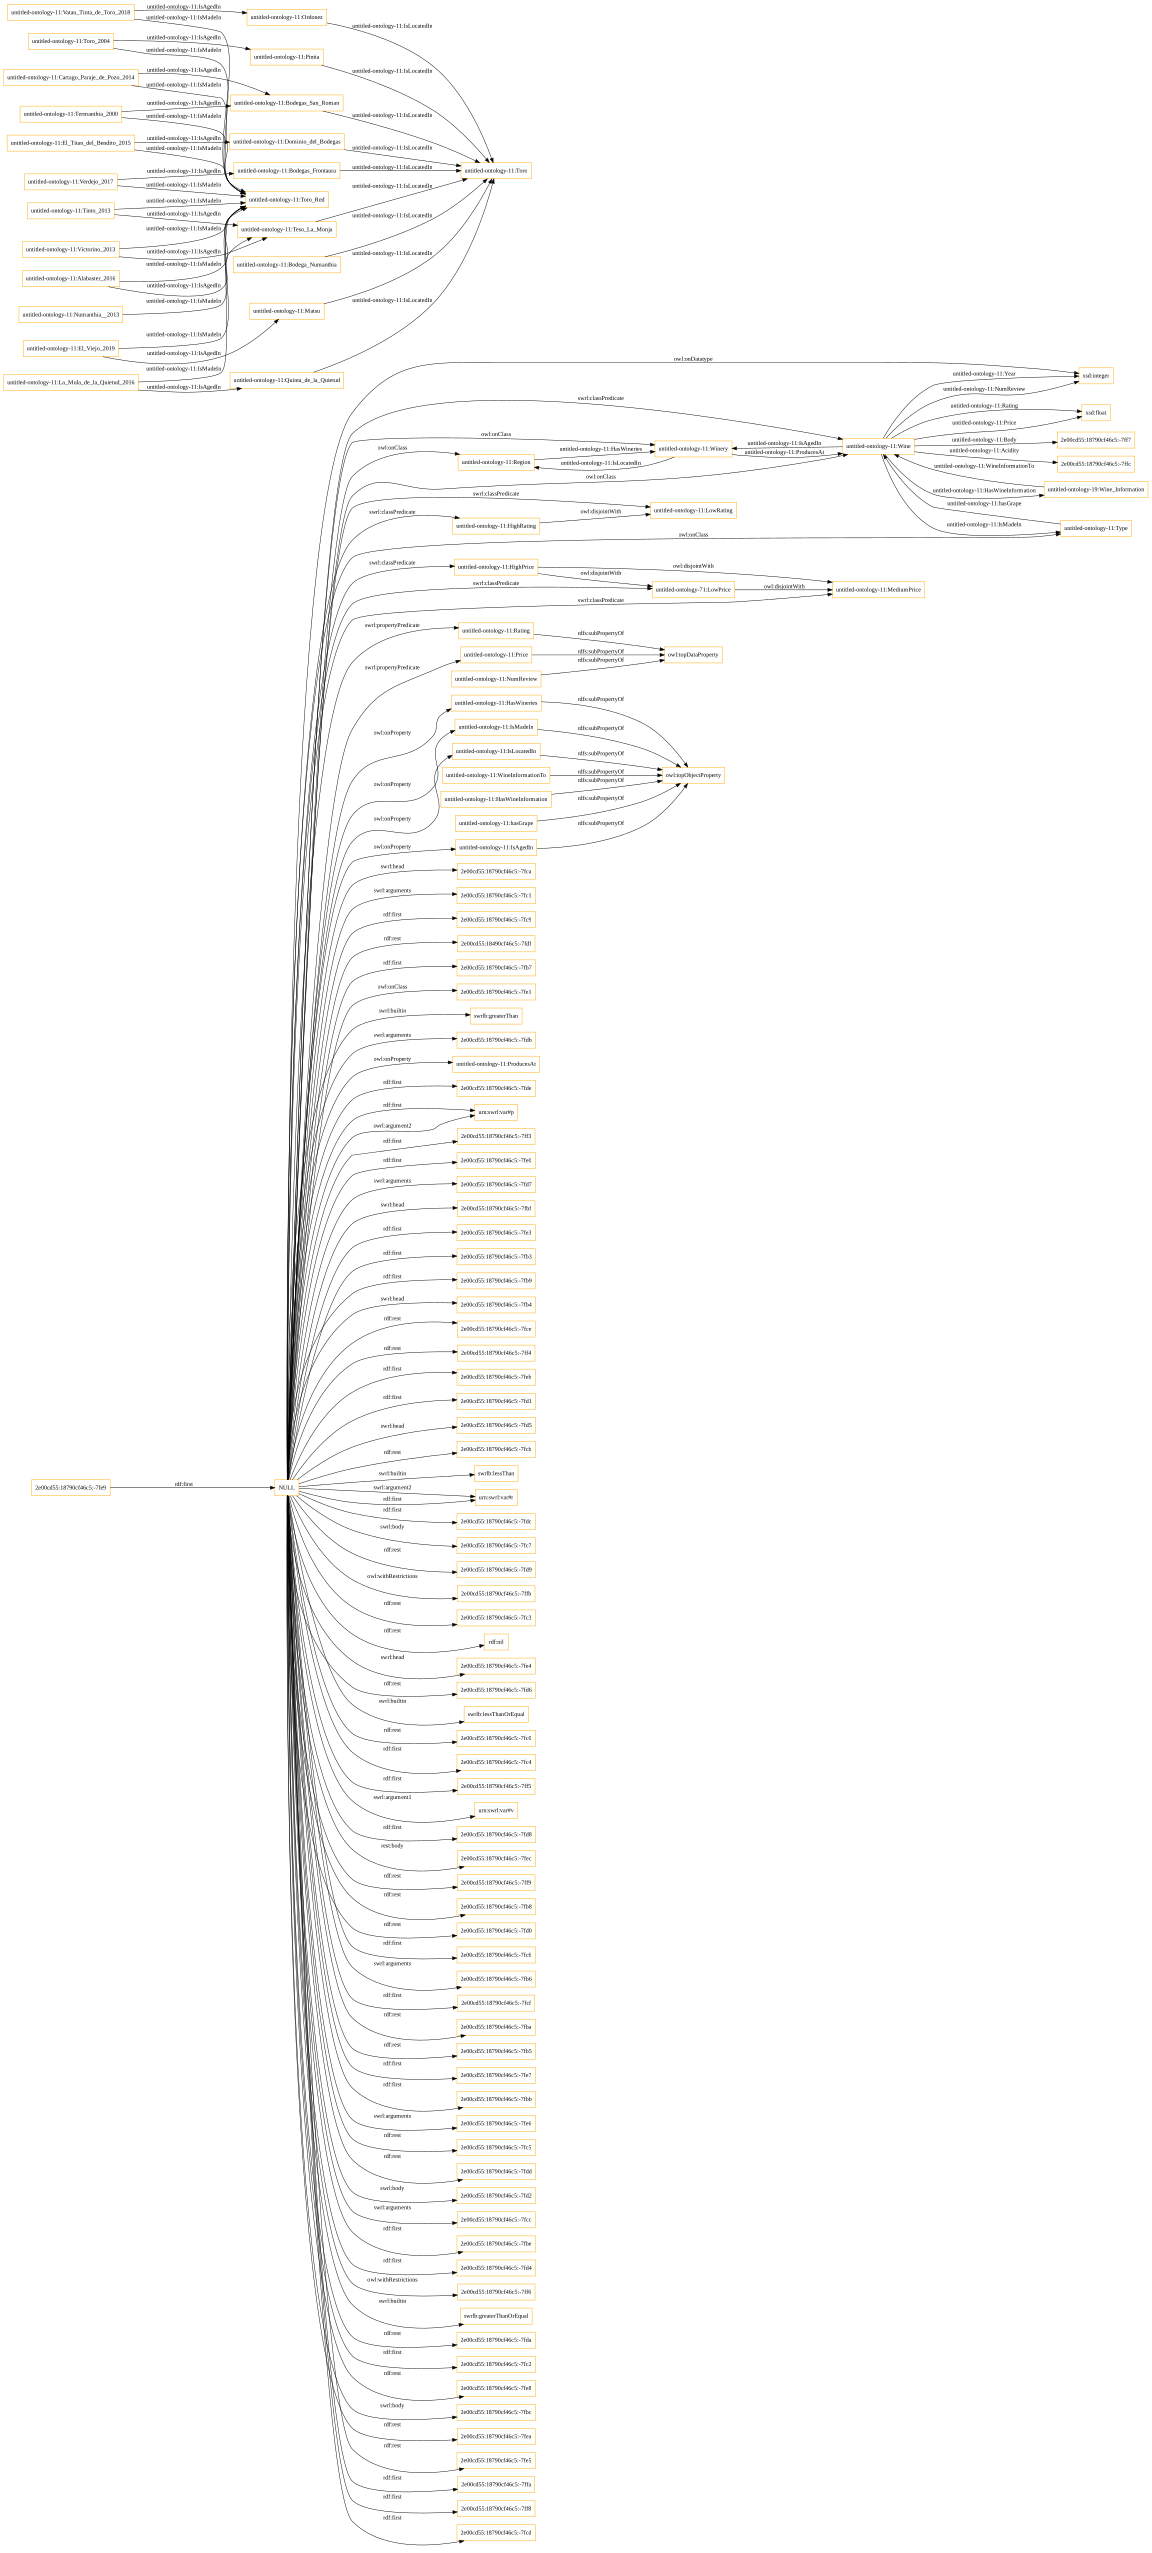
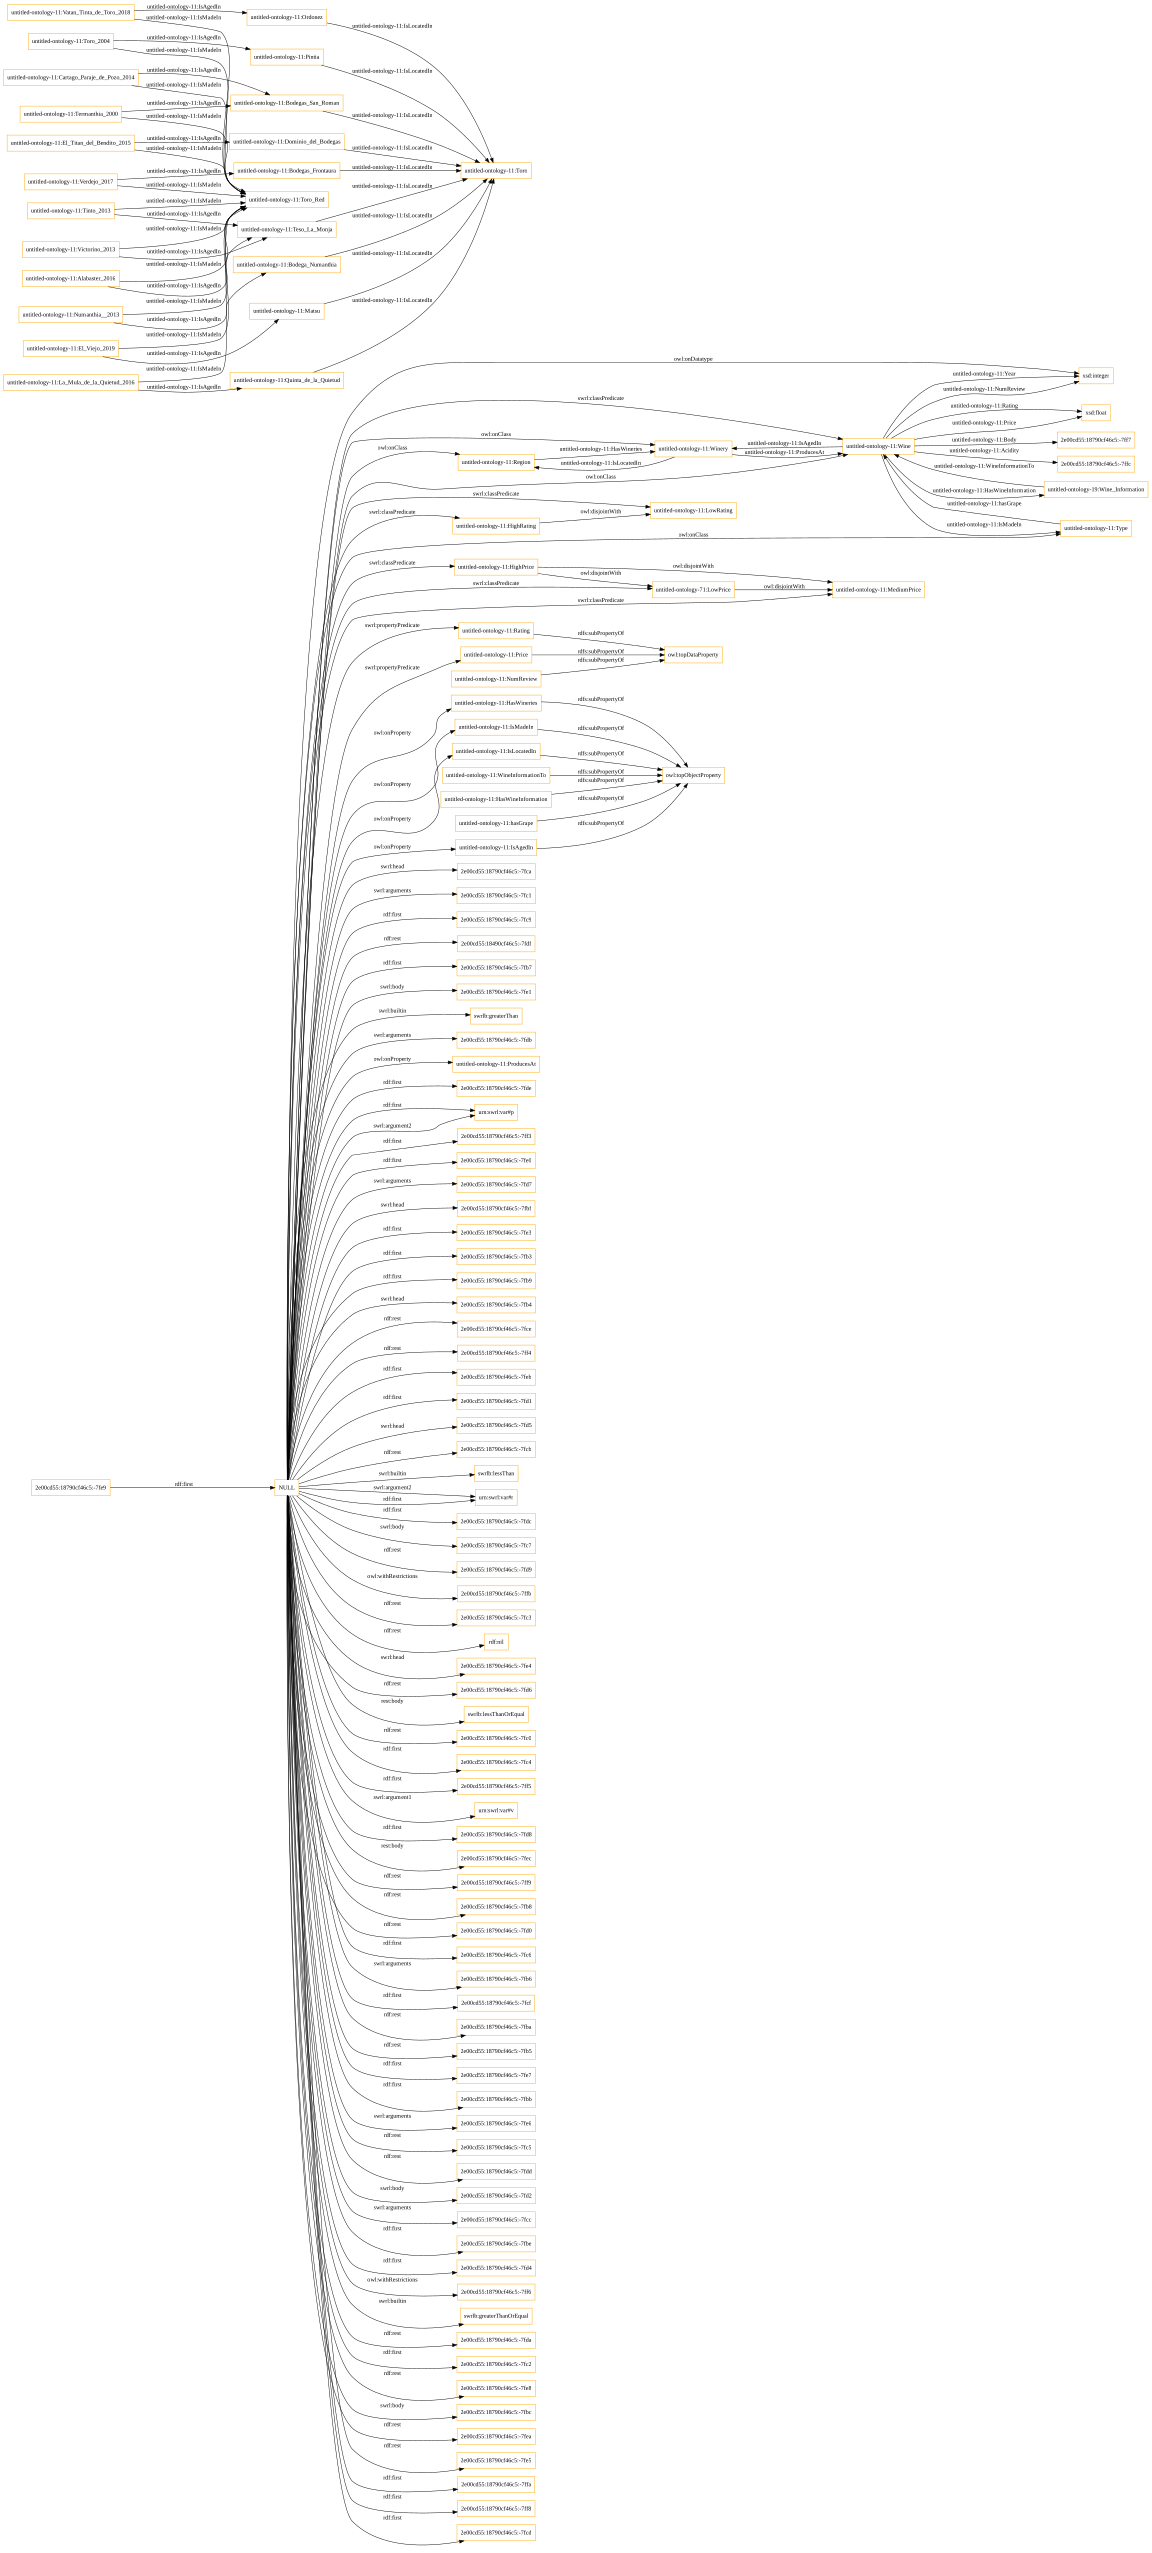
none -> (201, 329)
(393, 987) -> (393, 987)
(393, 1701) -> (393, 1701)
